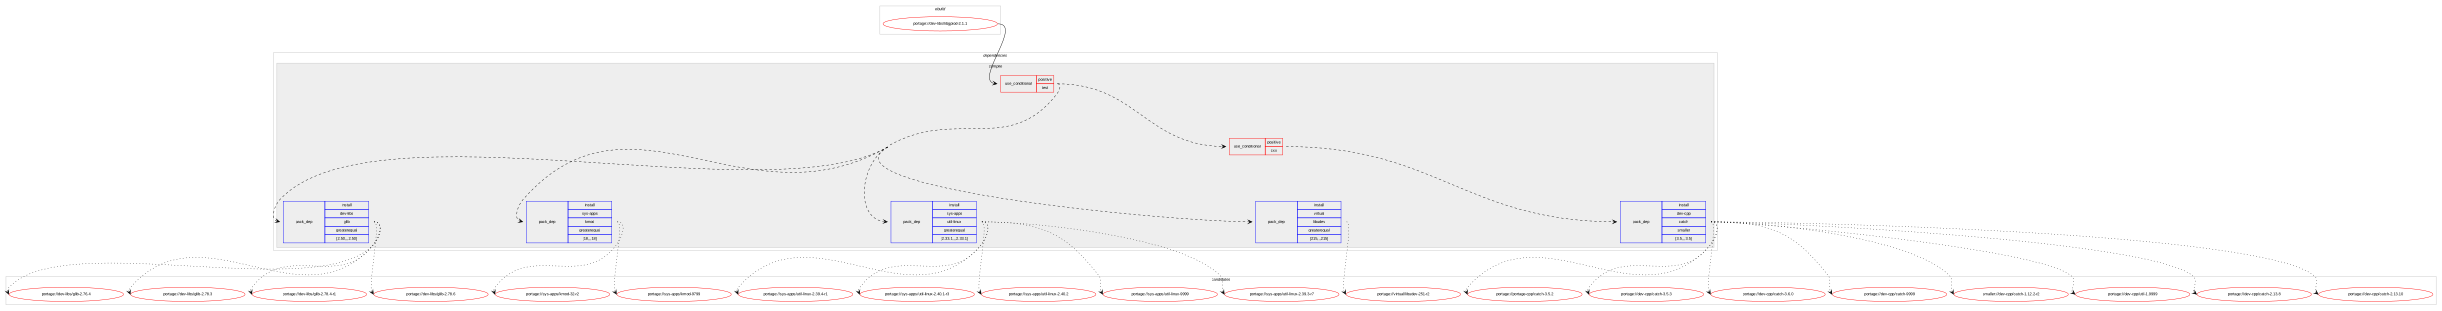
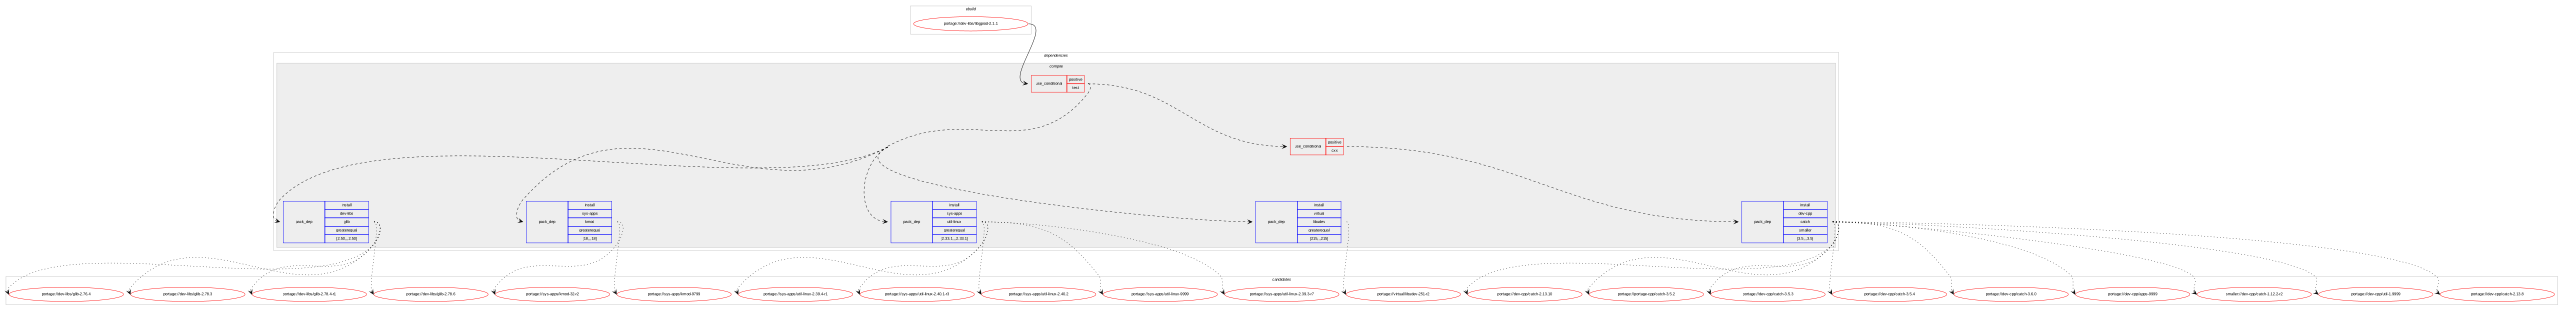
none -> (1890, 294)
(1890, 294) -> (2133, 294)
